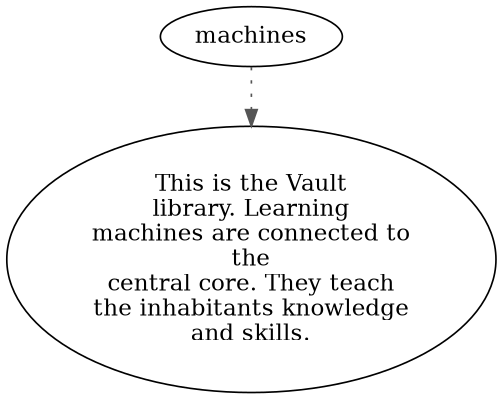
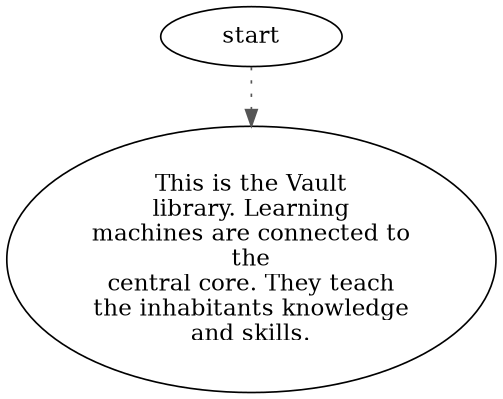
(251, 37) -> (251, 37)
